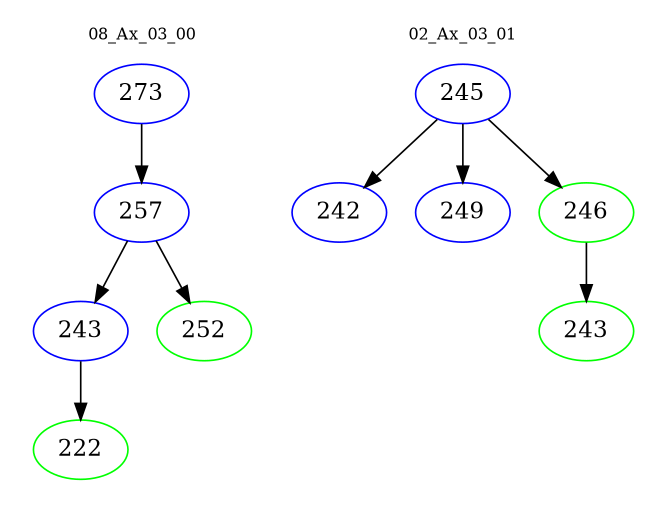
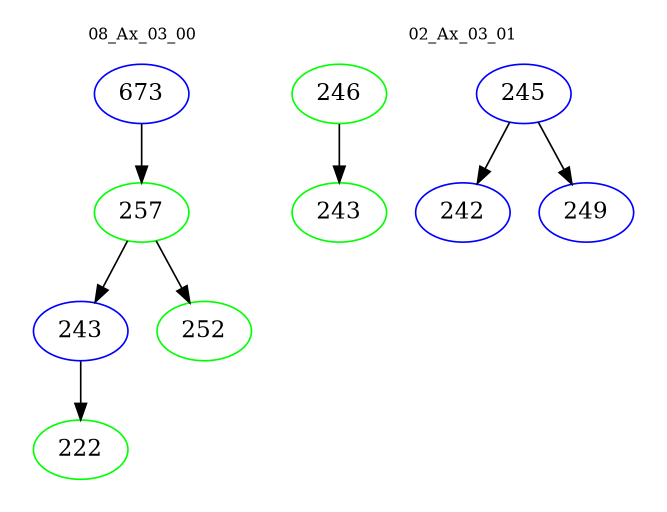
(142, 94) -> (142, 94)
(519, 148) -> none
(142, 212) -> (142, 212)
